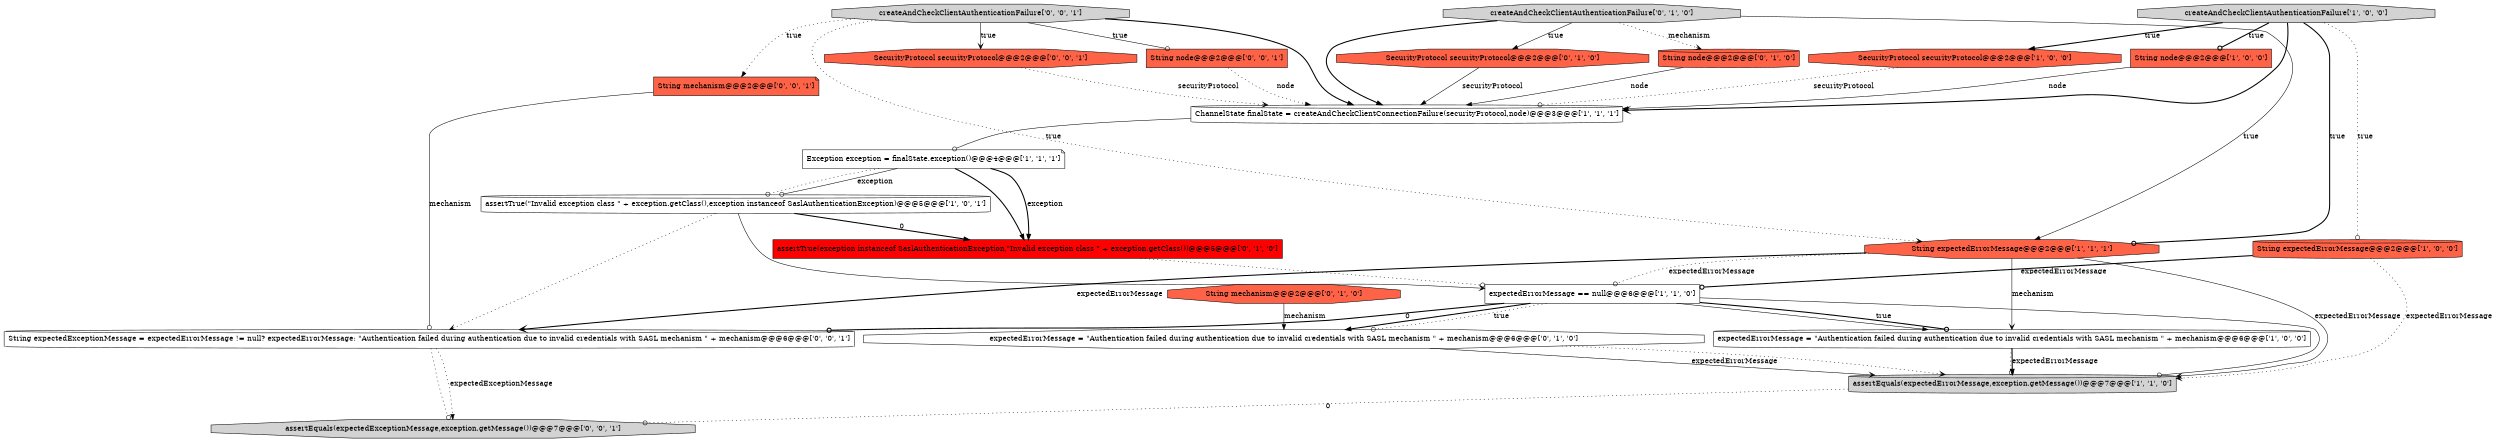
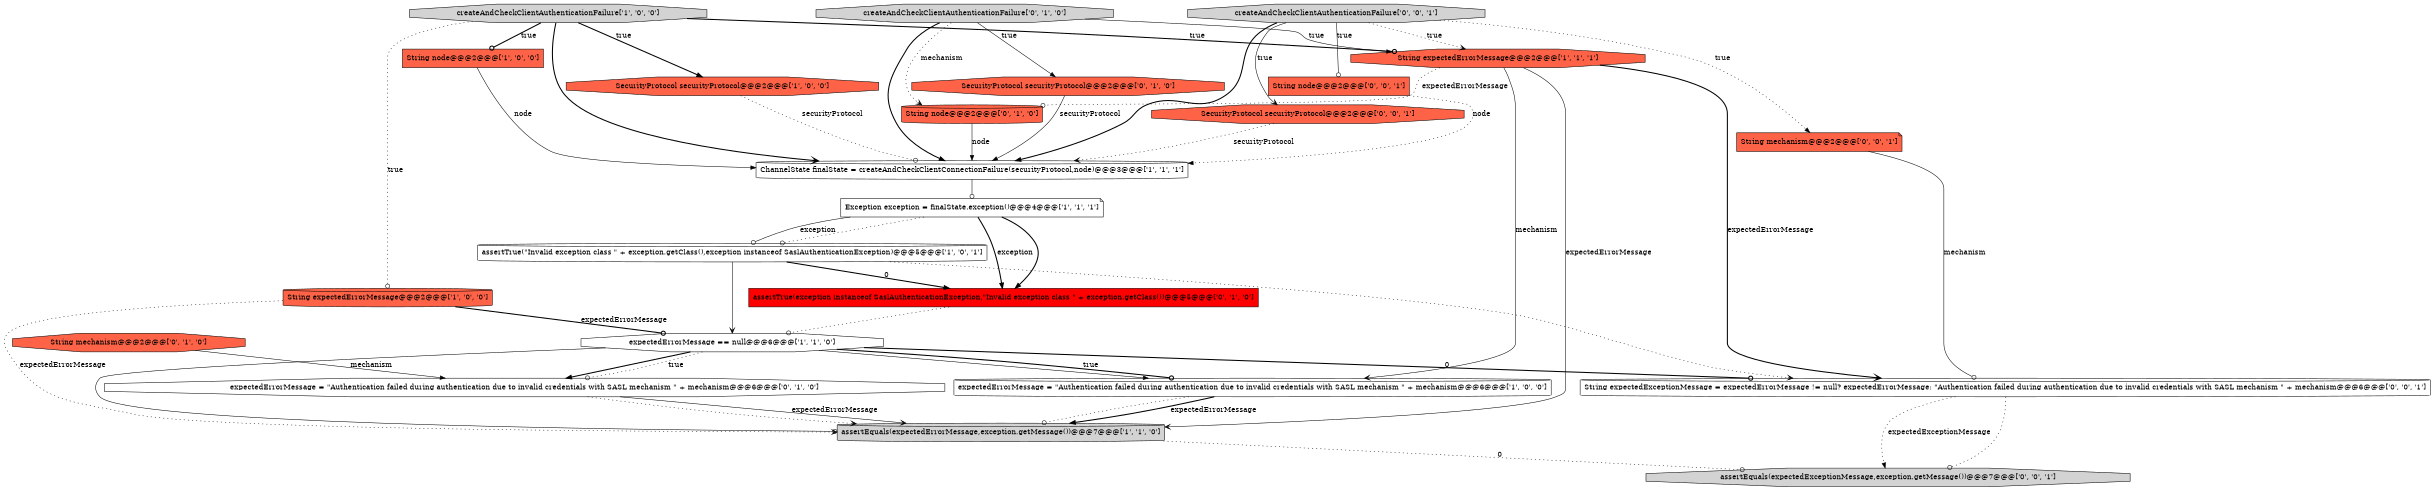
(1742, 260) -> (1249, 103)
(1592, 294) -> (732, 343)
